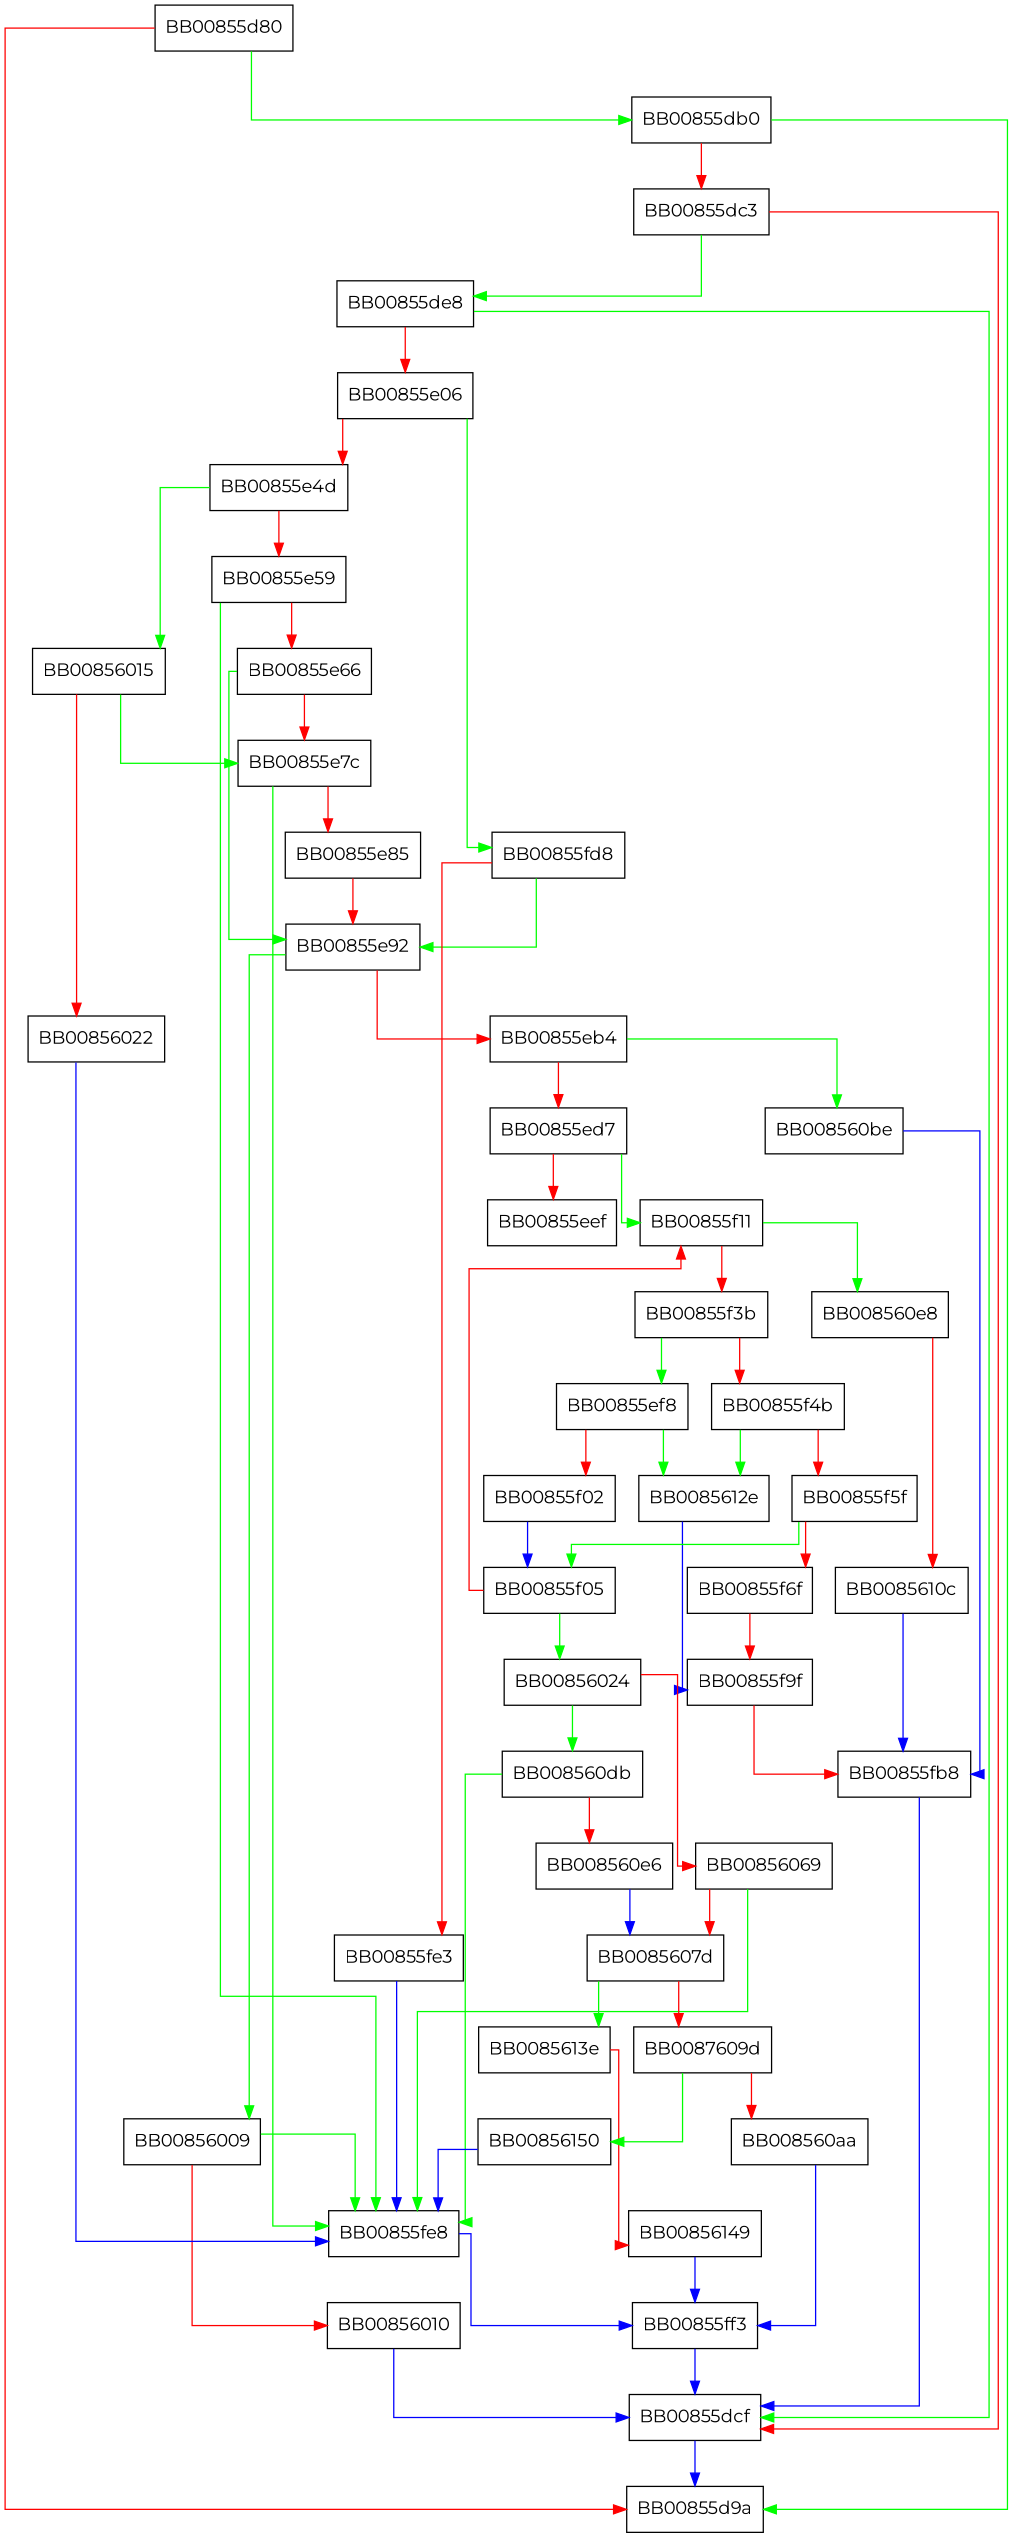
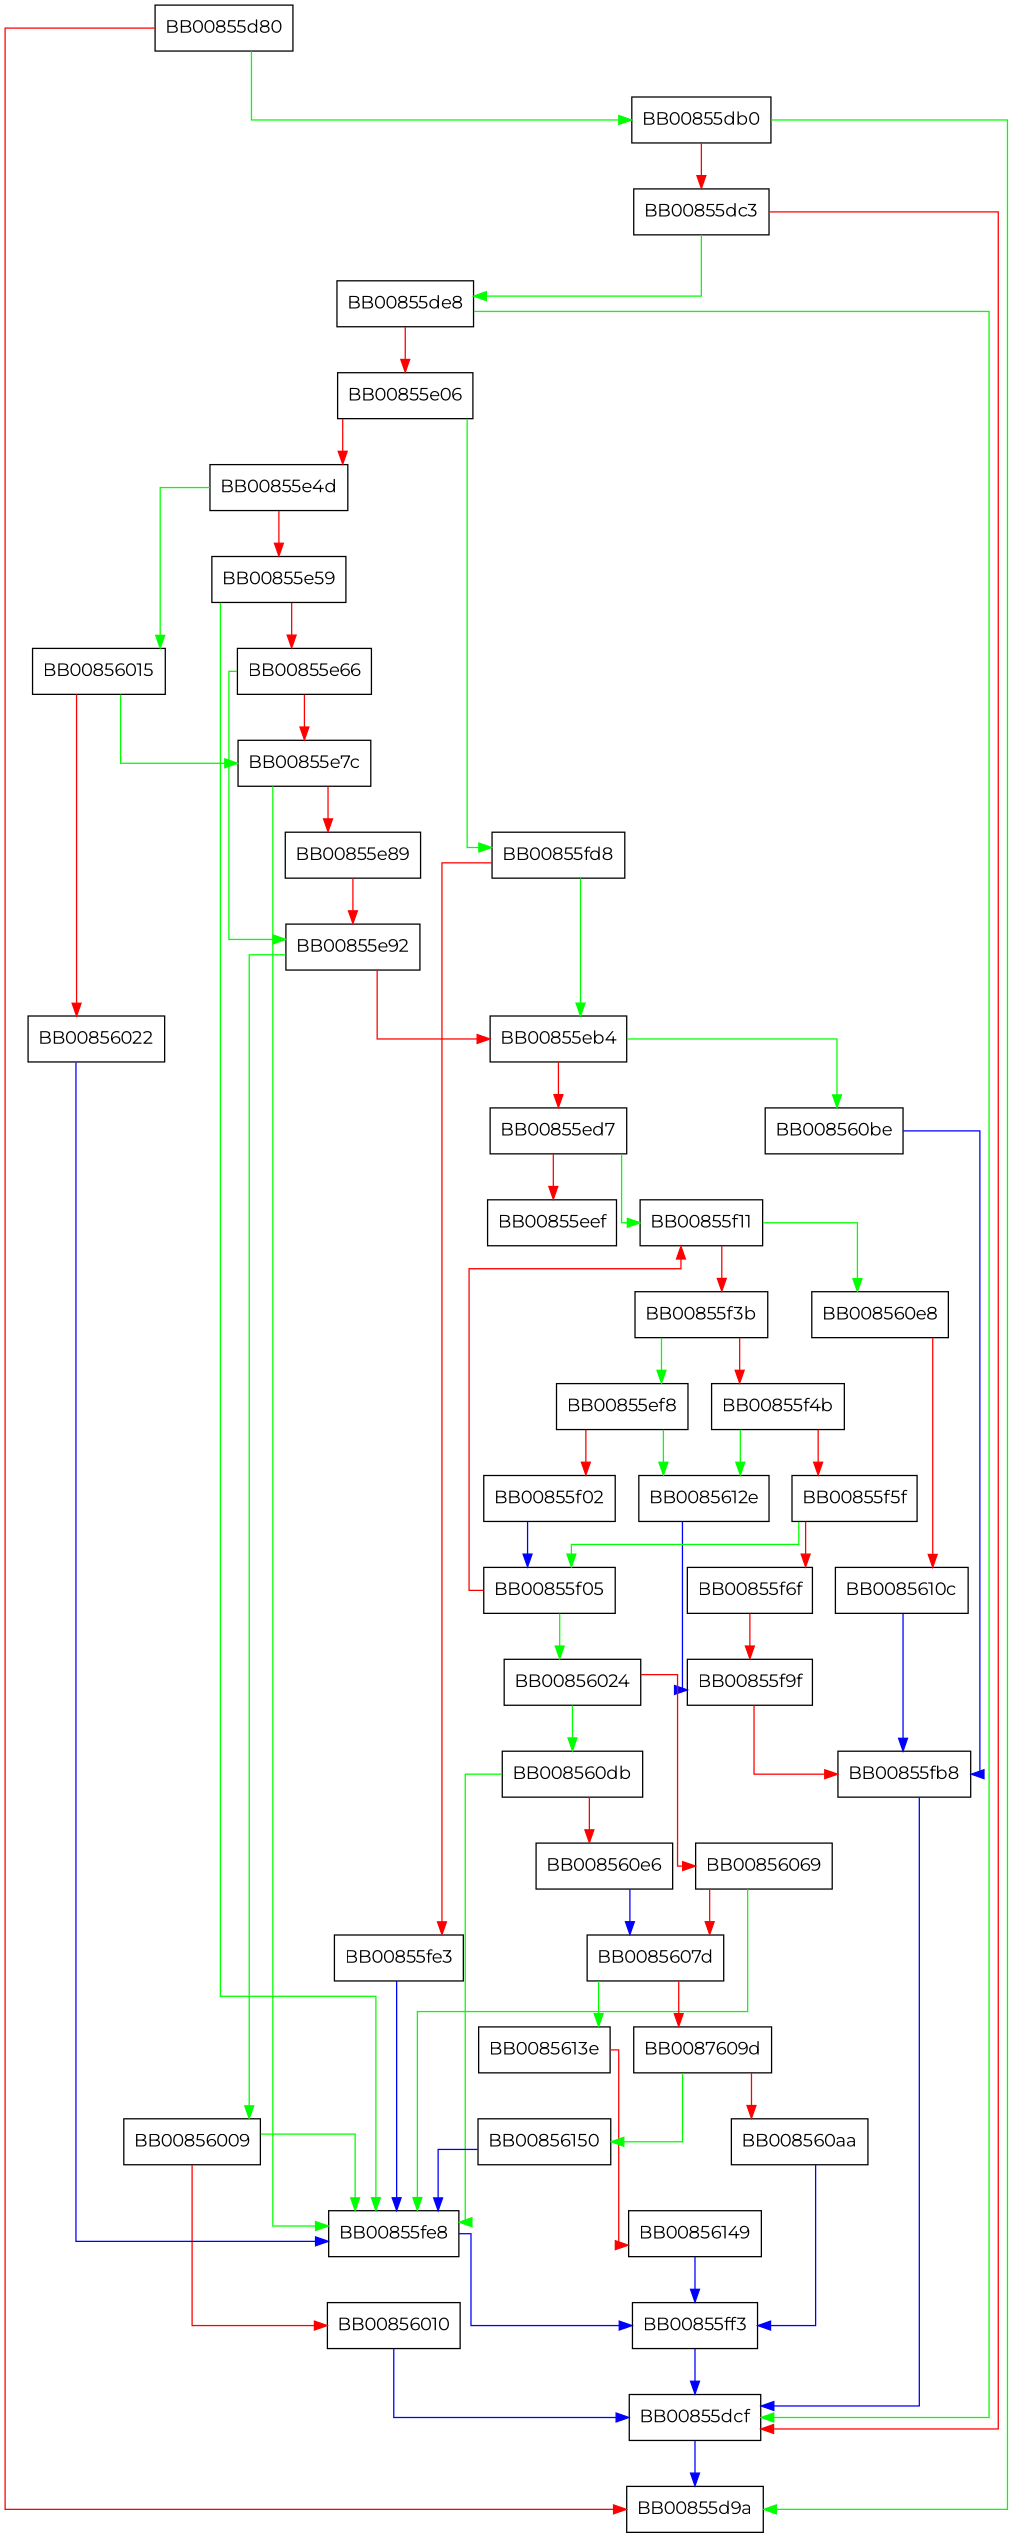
(353, 855) -> (353, 855)
(519, 947) -> (581, 941)
